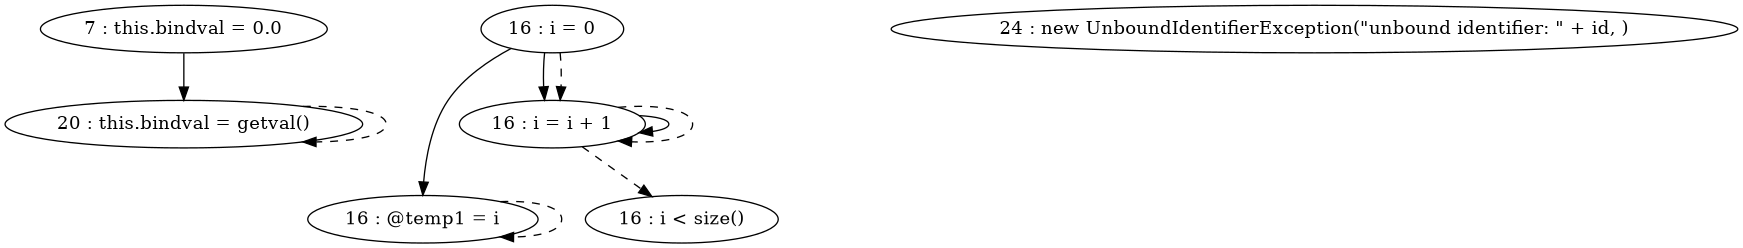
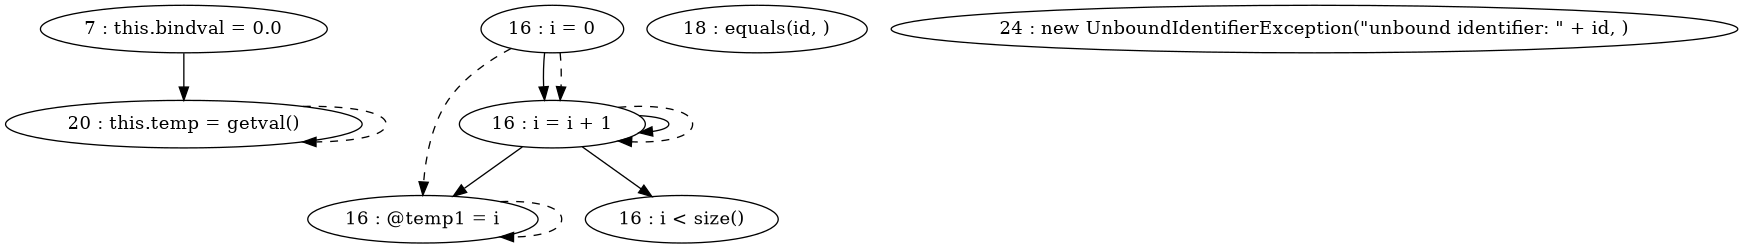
none -> (757, 29)
(447, 102) -> (447, 102)
(184, 124) -> (184, 124)
none -> (493, 168)
(612, 168) -> (612, 168)
